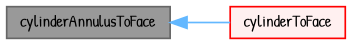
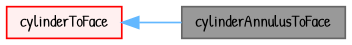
(209, 23) -> (160, 23)
